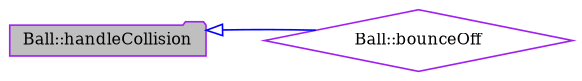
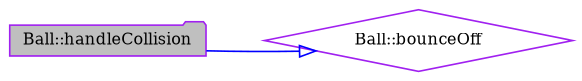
(269, 30) -> (253, 51)
